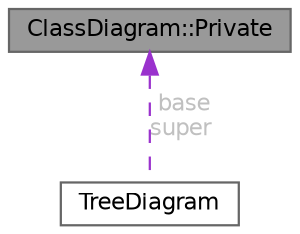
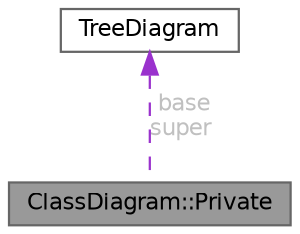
(150, 129) -> (150, 129)
